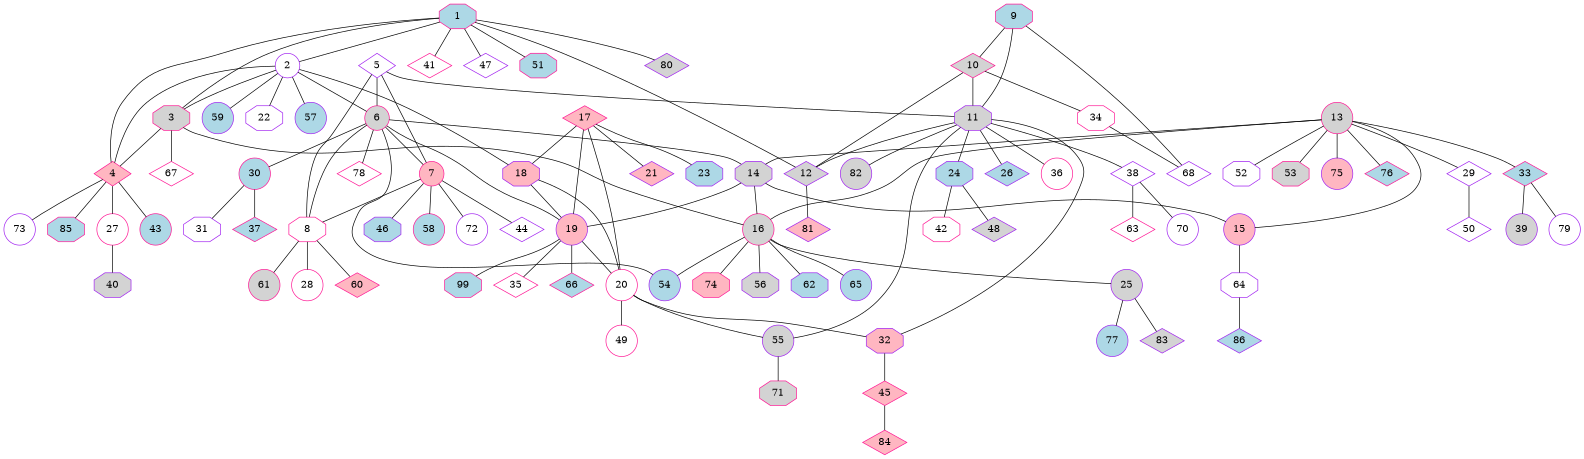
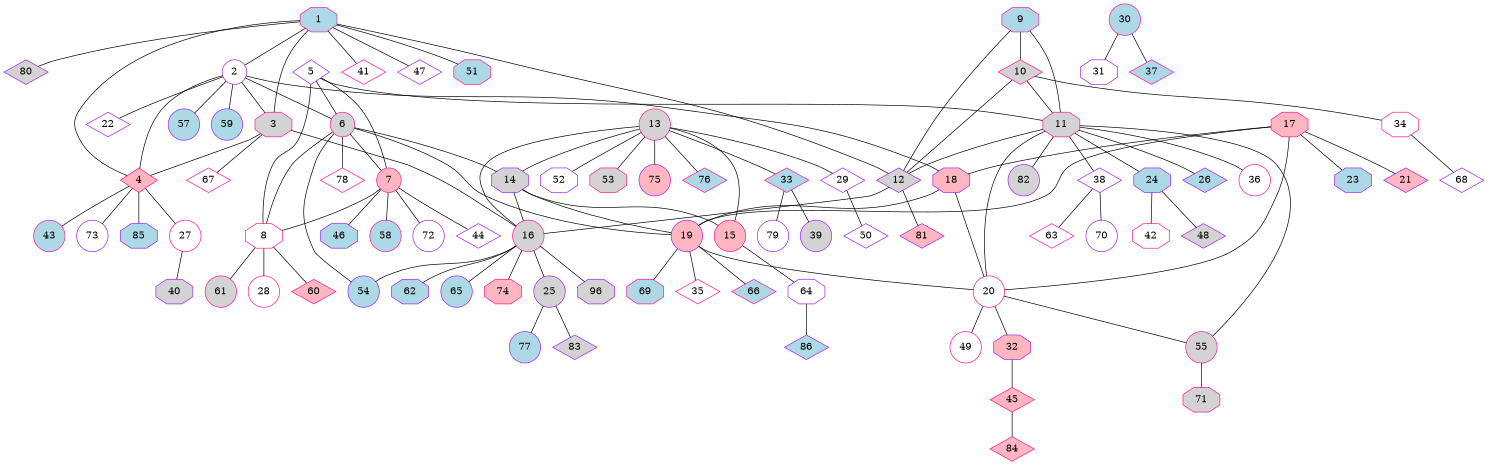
(1108, 91) -> (952, 97)
(264, 118) -> (108, 125)
(585, 118) -> (1290, 125)
(973, 118) -> (1061, 125)
(315, 146) -> none
none -> (709, 215)
(66, 229) -> (139, 236)
(1239, 229) -> (730, 236)
(1051, 233) -> (991, 192)
(463, 285) -> (645, 292)
(760, 285) -> (596, 292)
(778, 341) -> (1201, 347)
